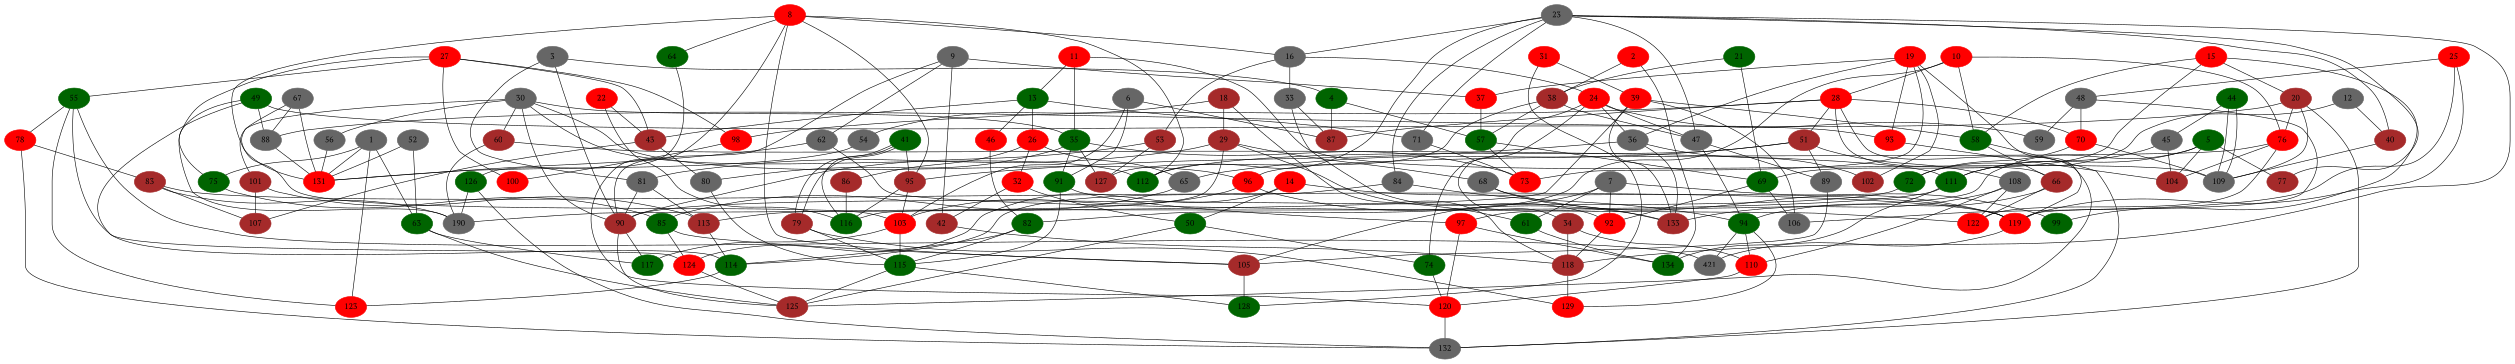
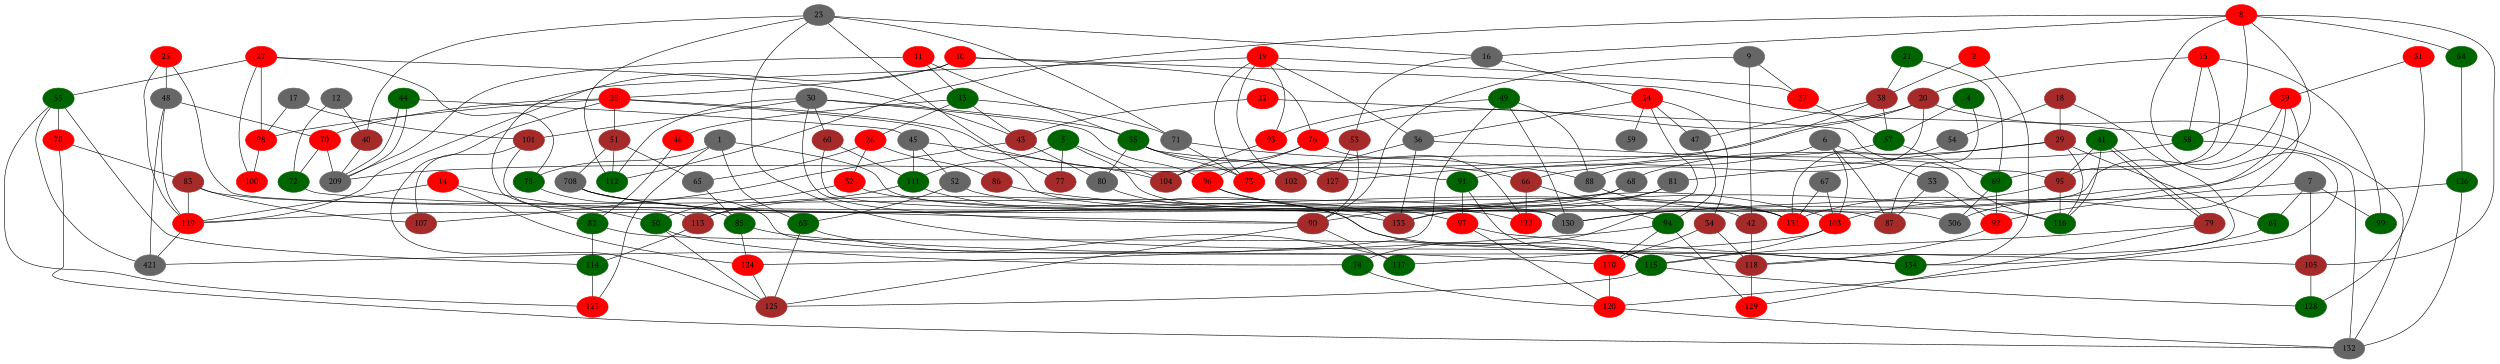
(1656, 49) -> none
(553, 57) -> none
(1290, 78) -> (1899, 169)
none -> (294, 98)
(2061, 119) -> (153, 185)
(280, 122) -> (1336, 157)
(330, 140) -> none
(822, 140) -> none
none -> (934, 161)
(1398, 182) -> none
(1826, 182) -> none
(2015, 182) -> (570, 182)
(2219, 182) -> (335, 182)
(459, 224) -> (1568, 224)
(1794, 224) -> (1955, 224)
